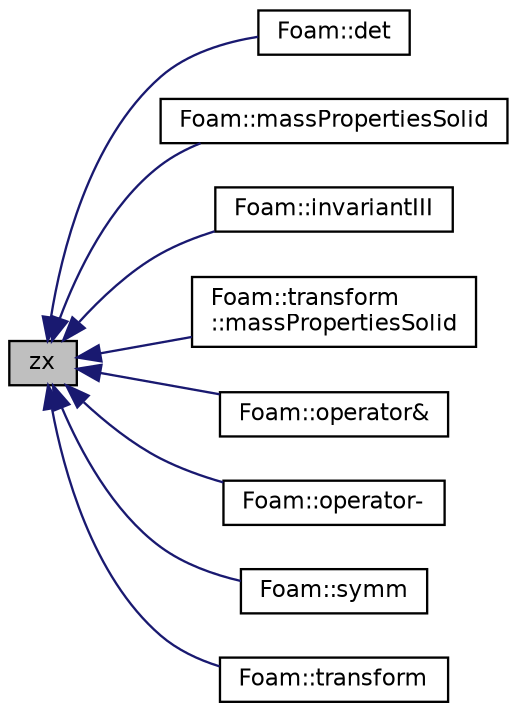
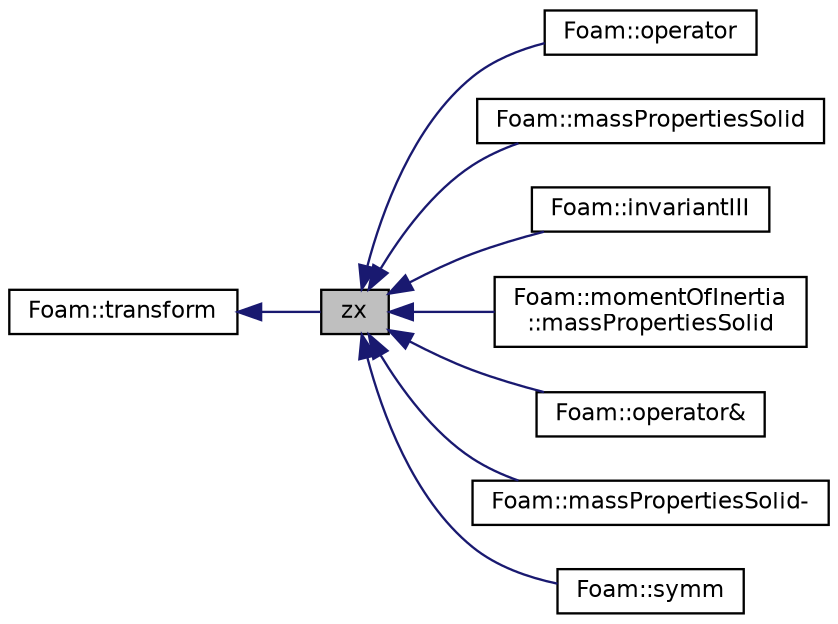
(334, 33) -> (651, 33)
(334, 312) -> (651, 312)
(334, 503) -> (651, 503)
(103, 561) -> (291, 312)
